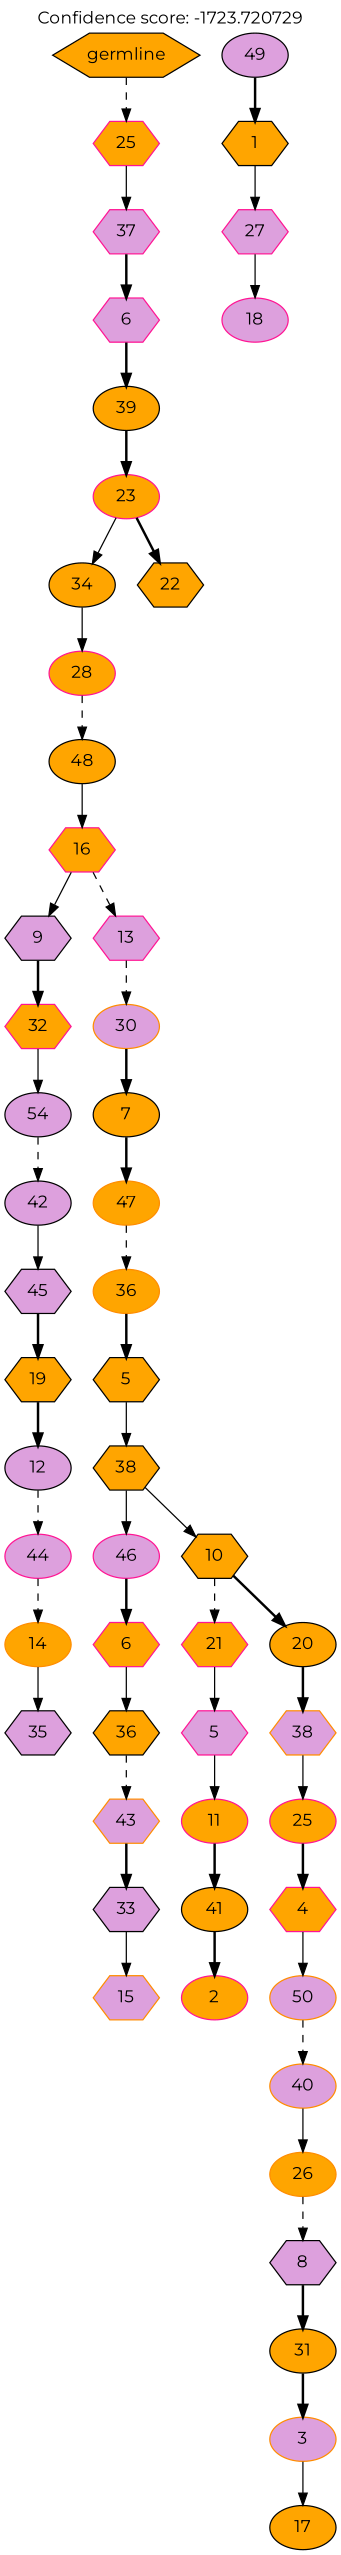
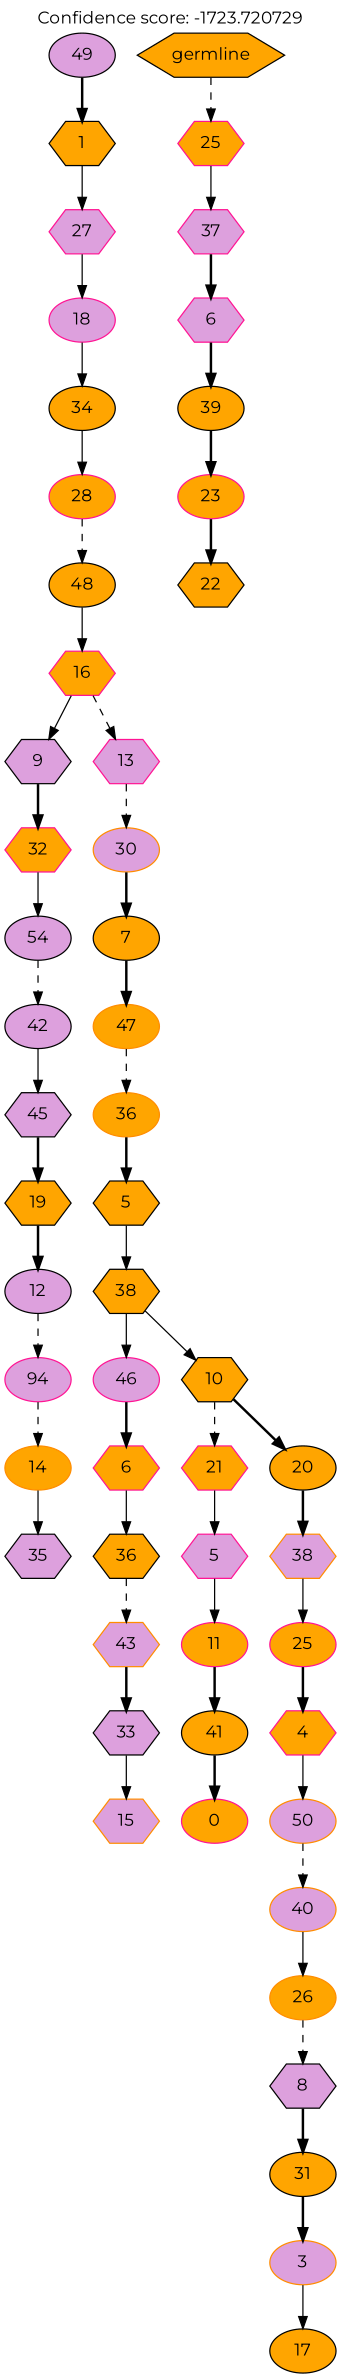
(107, 535) -> (82, 358)
(38, 1556) -> (38, 1380)
(215, 1998) -> (215, 1821)
